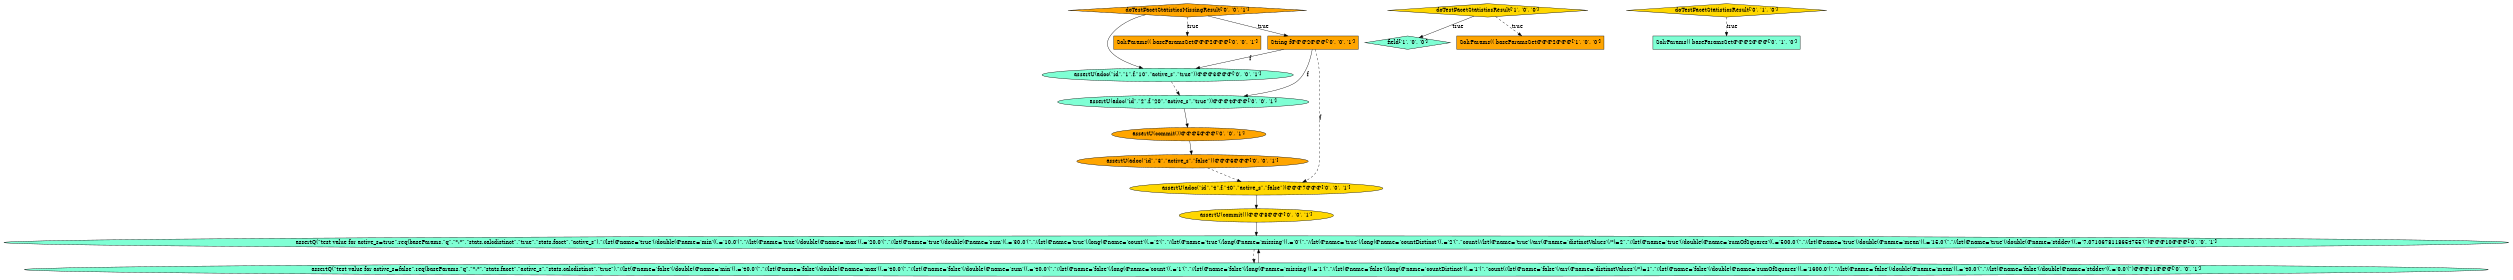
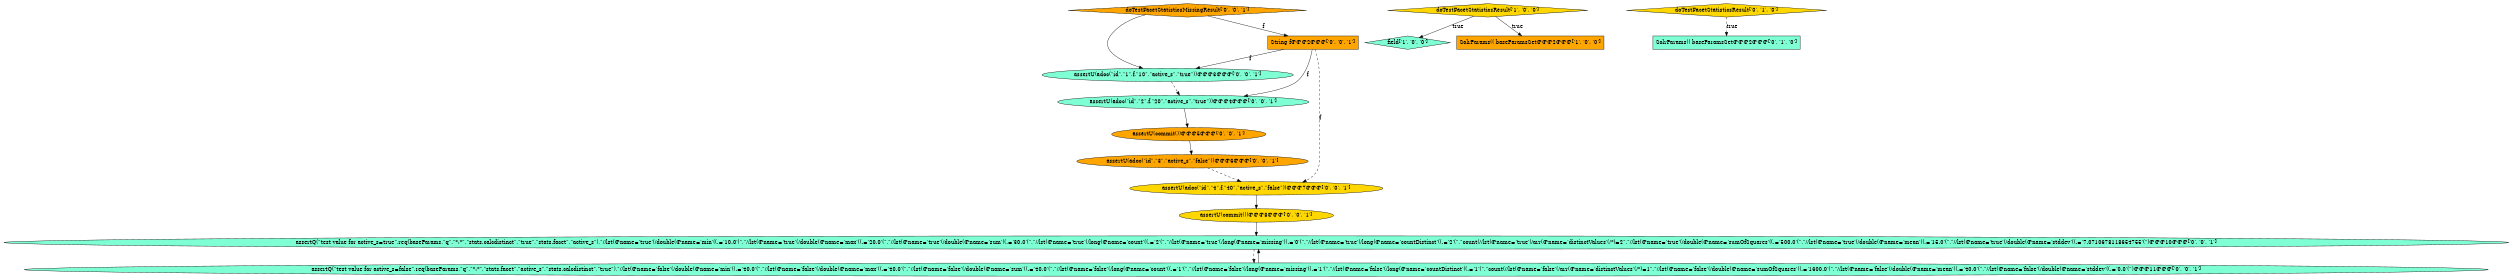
(1507, 25) -> (1507, 25)
(1264, 27) -> (1264, 27)
(1187, 43) -> none
